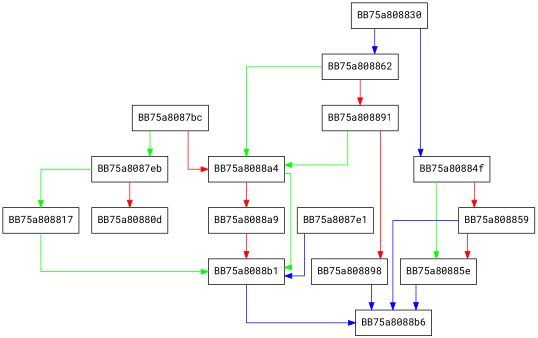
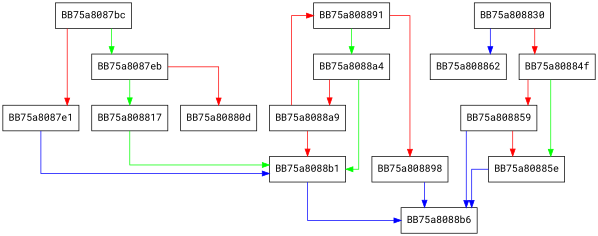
(246, 70) -> none
(360, 89) -> (292, 53)
(421, 89) -> (535, 38)
(188, 157) -> (67, 63)
